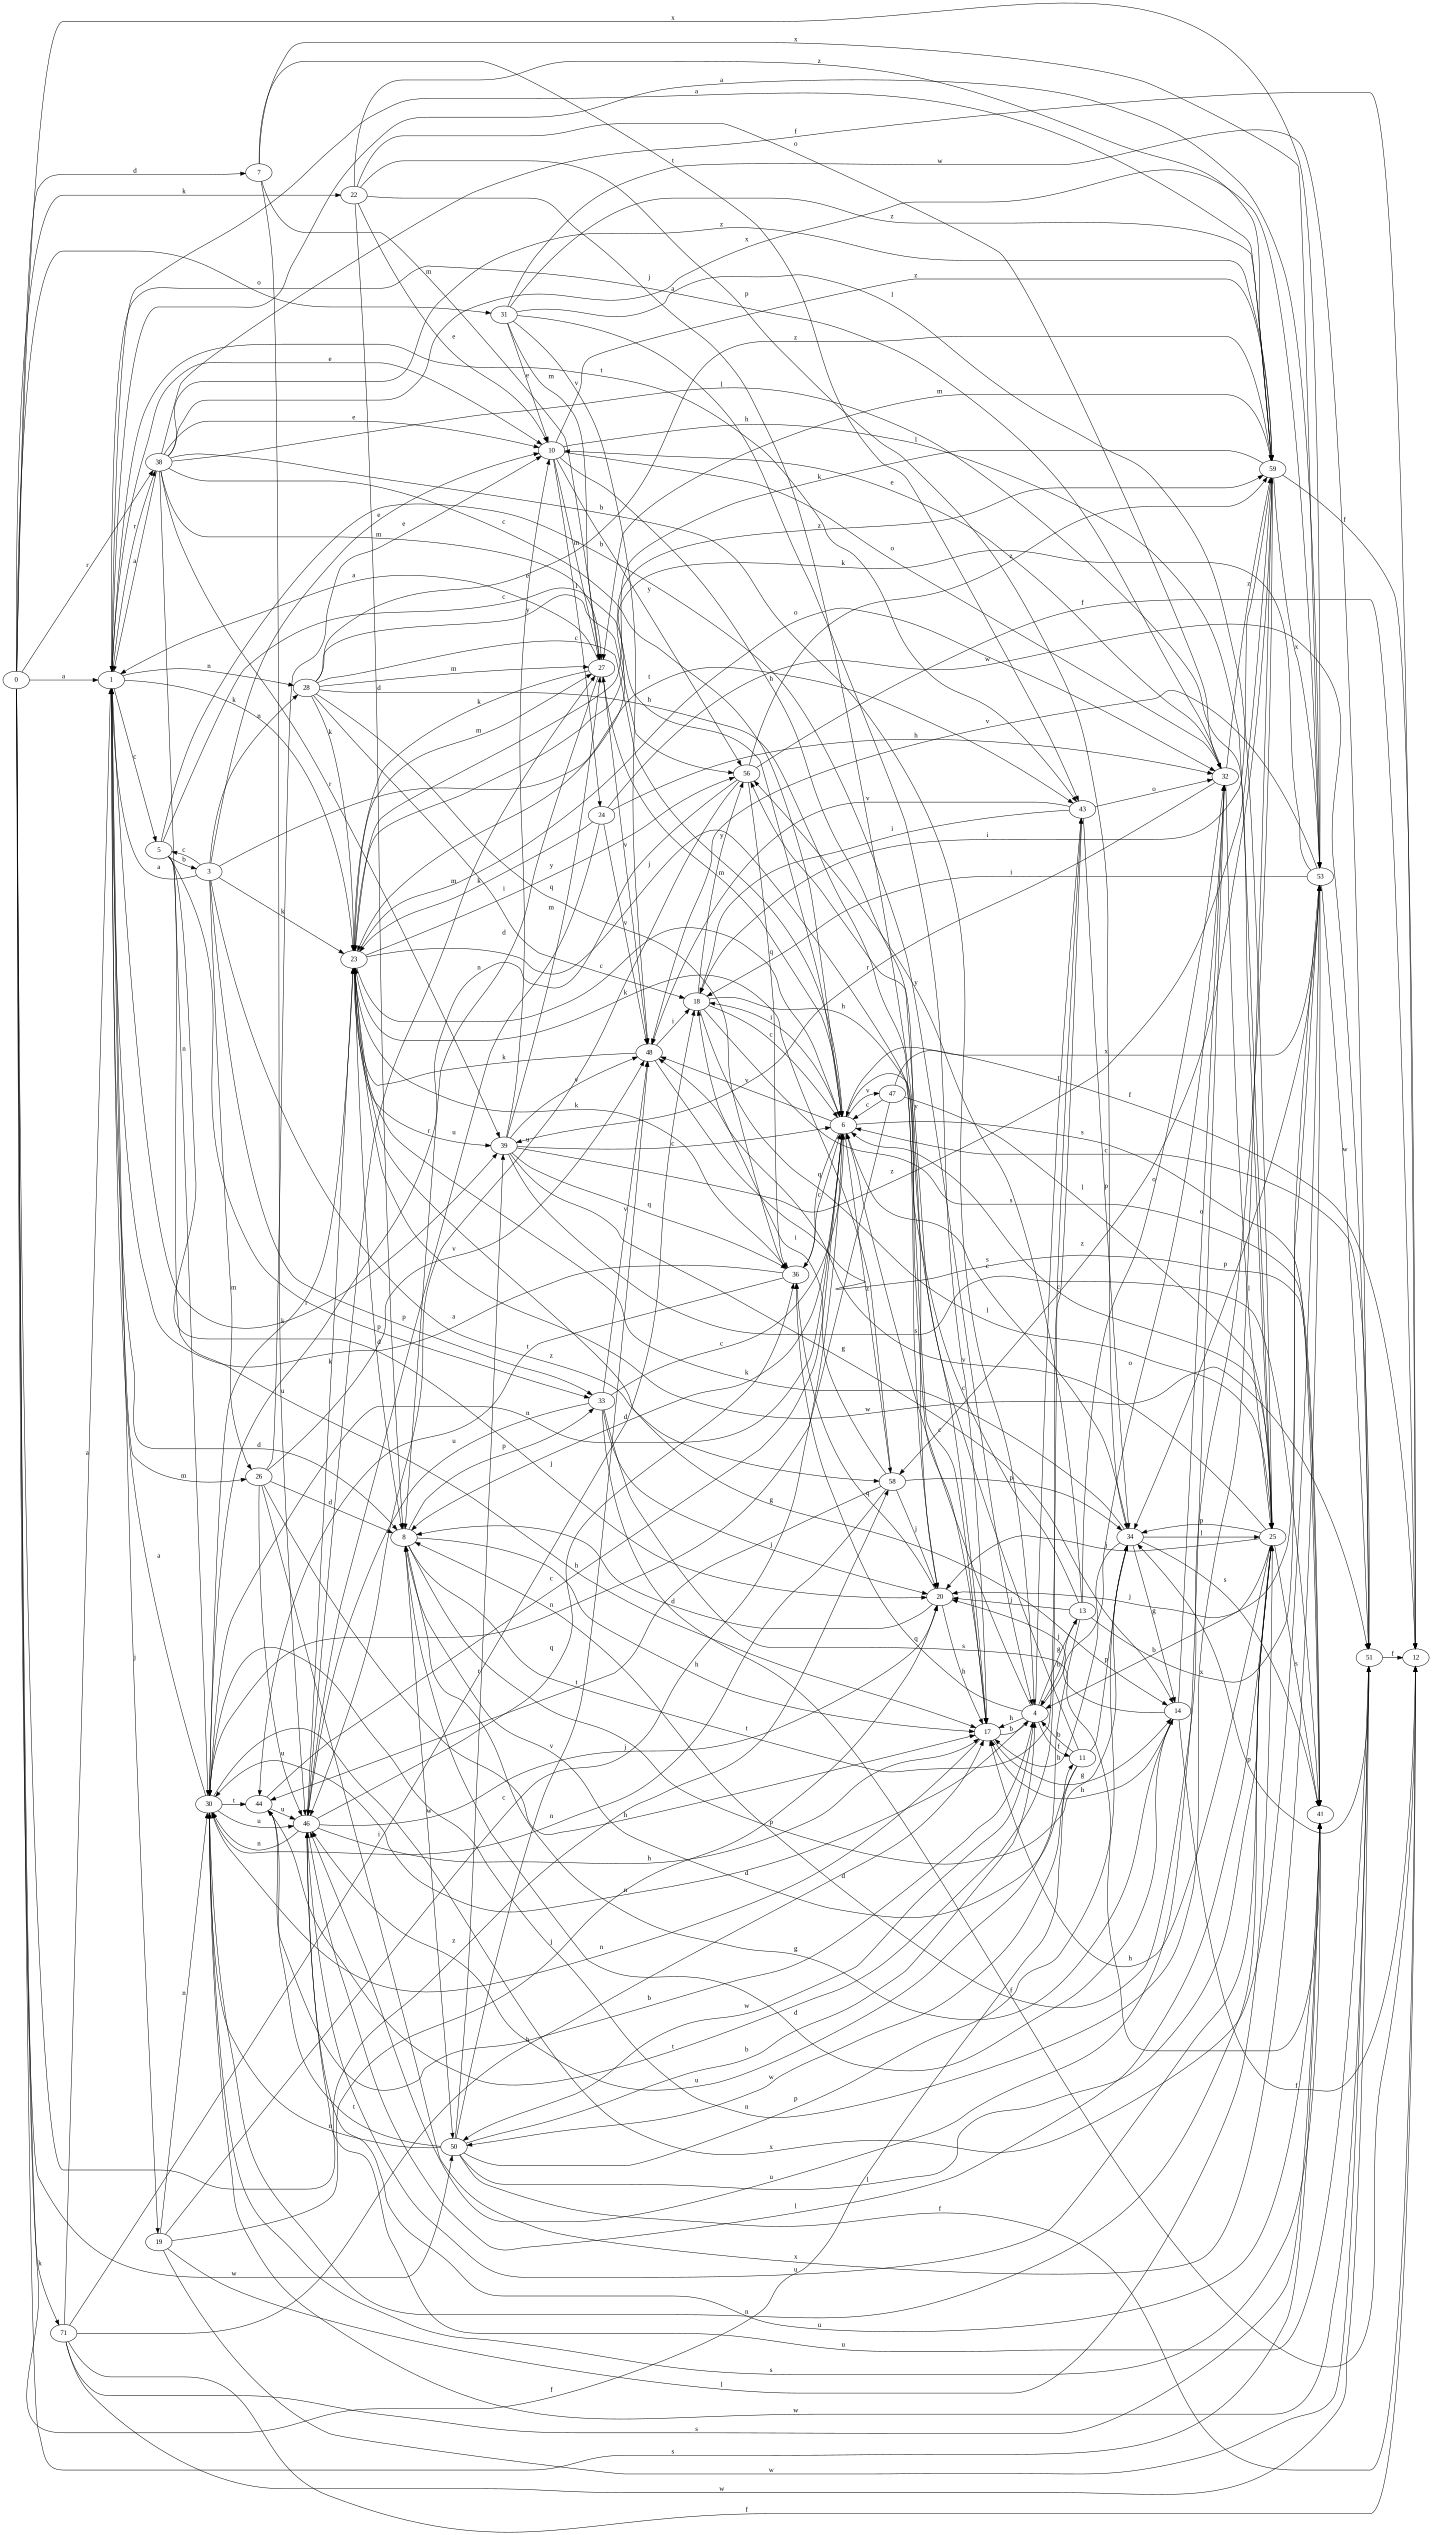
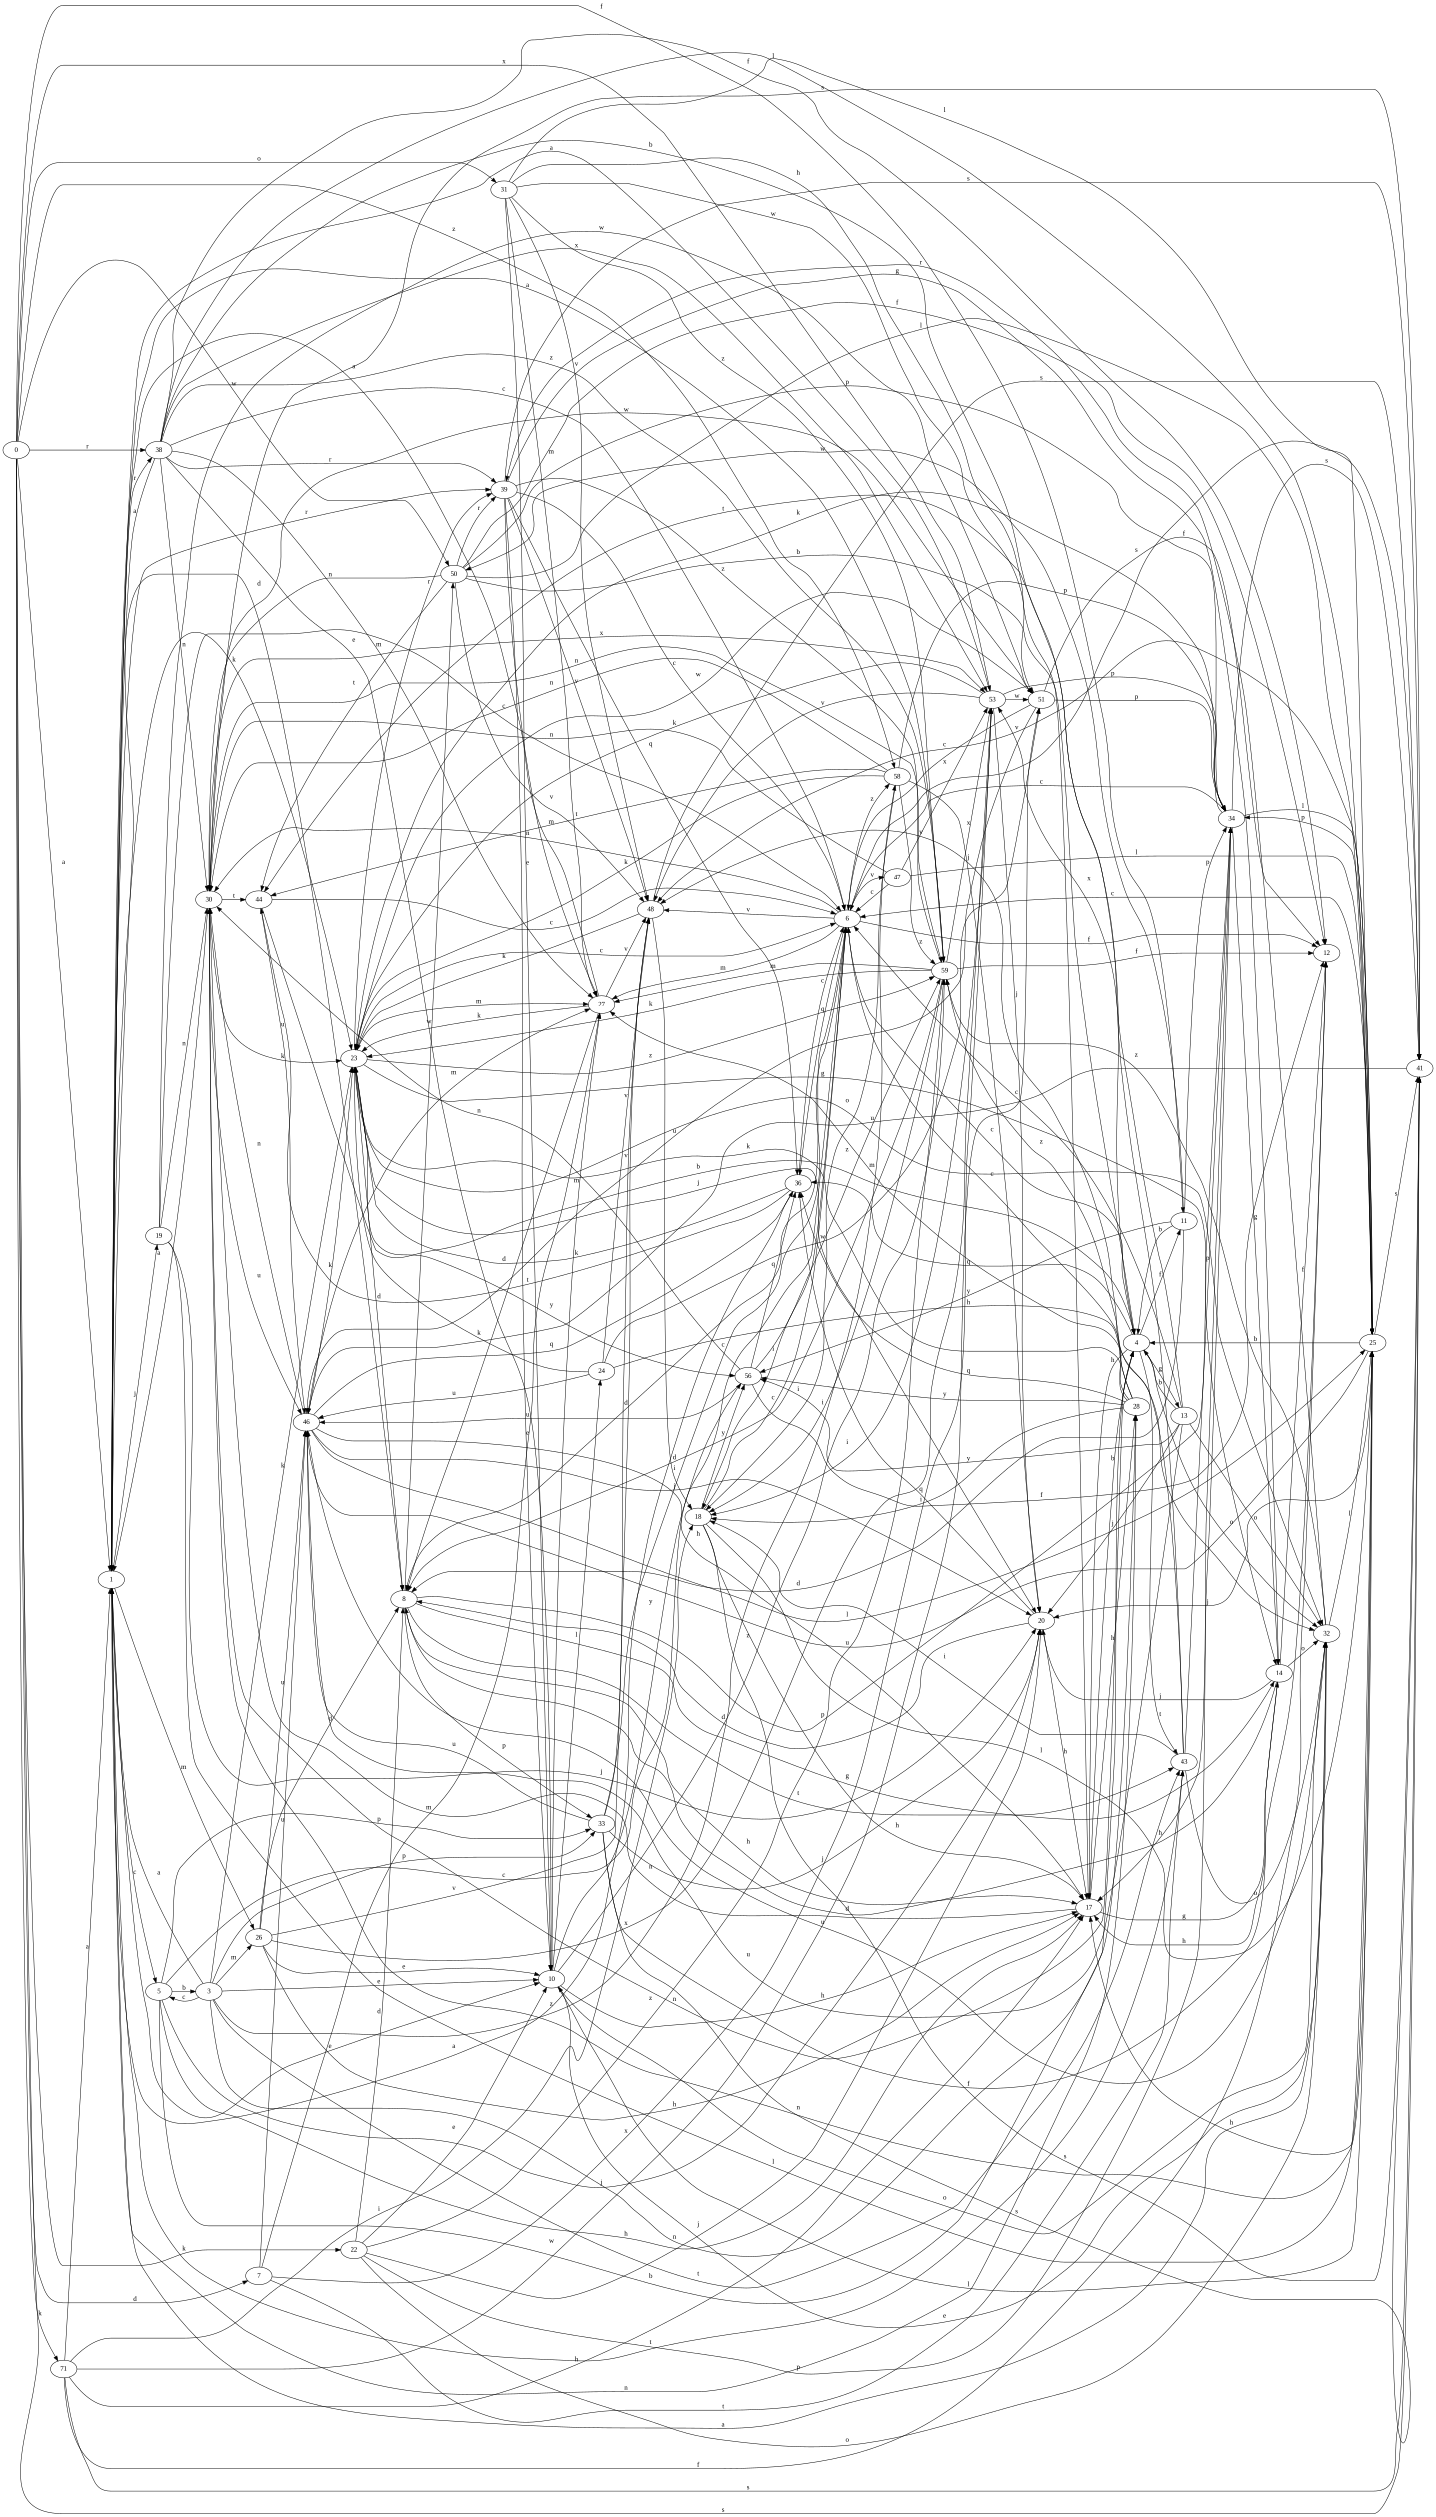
(883, 999) -> (1110, 1684)
(1209, 1023) -> (911, 871)
(803, 1991) -> none
